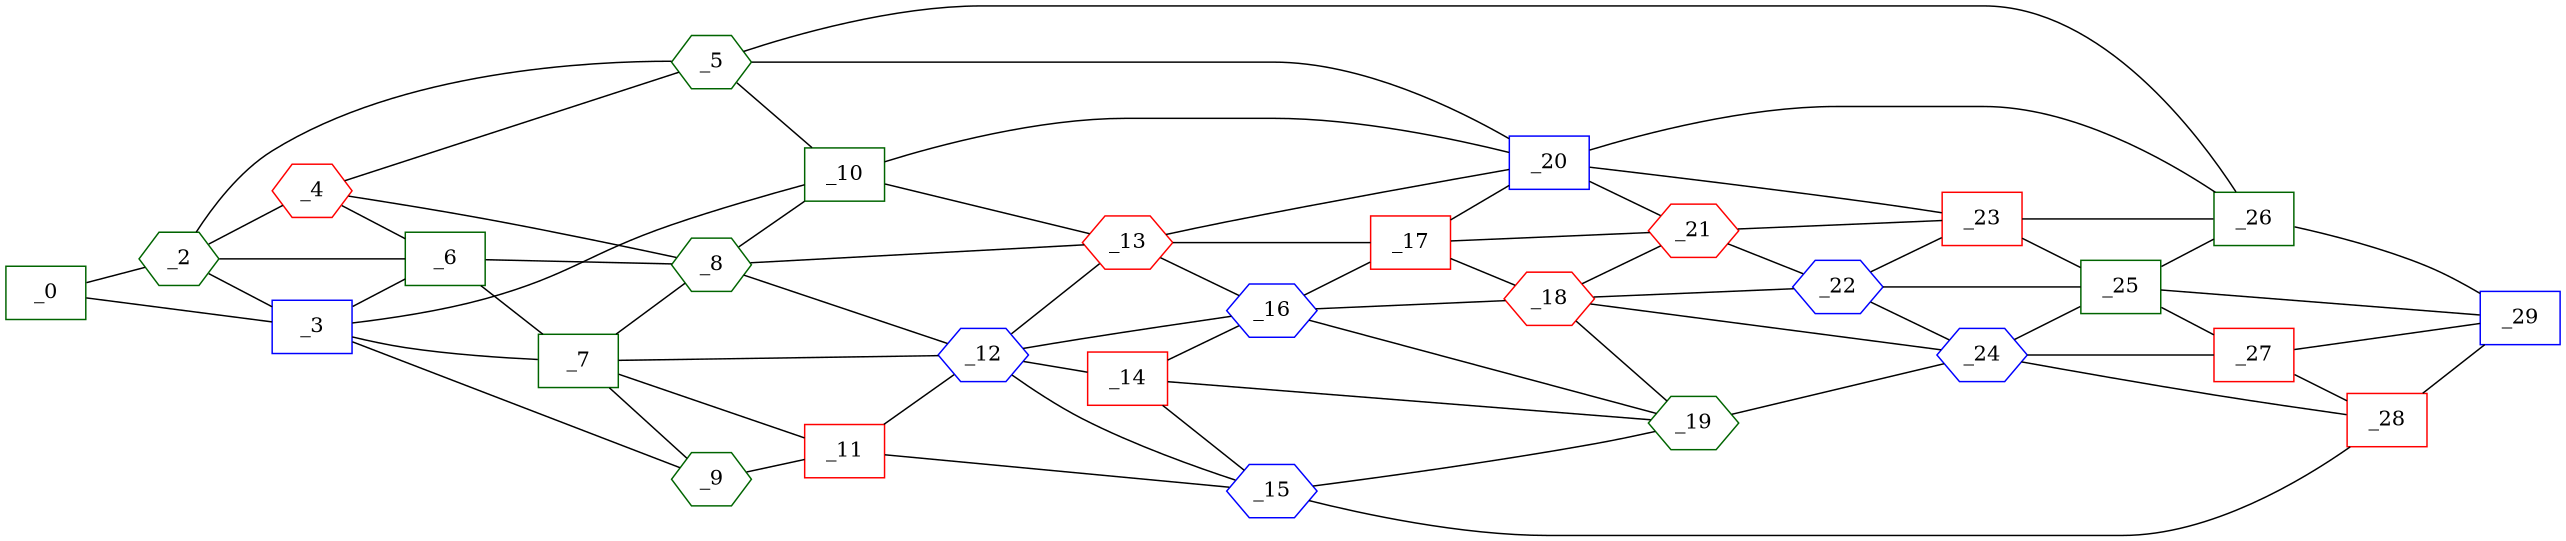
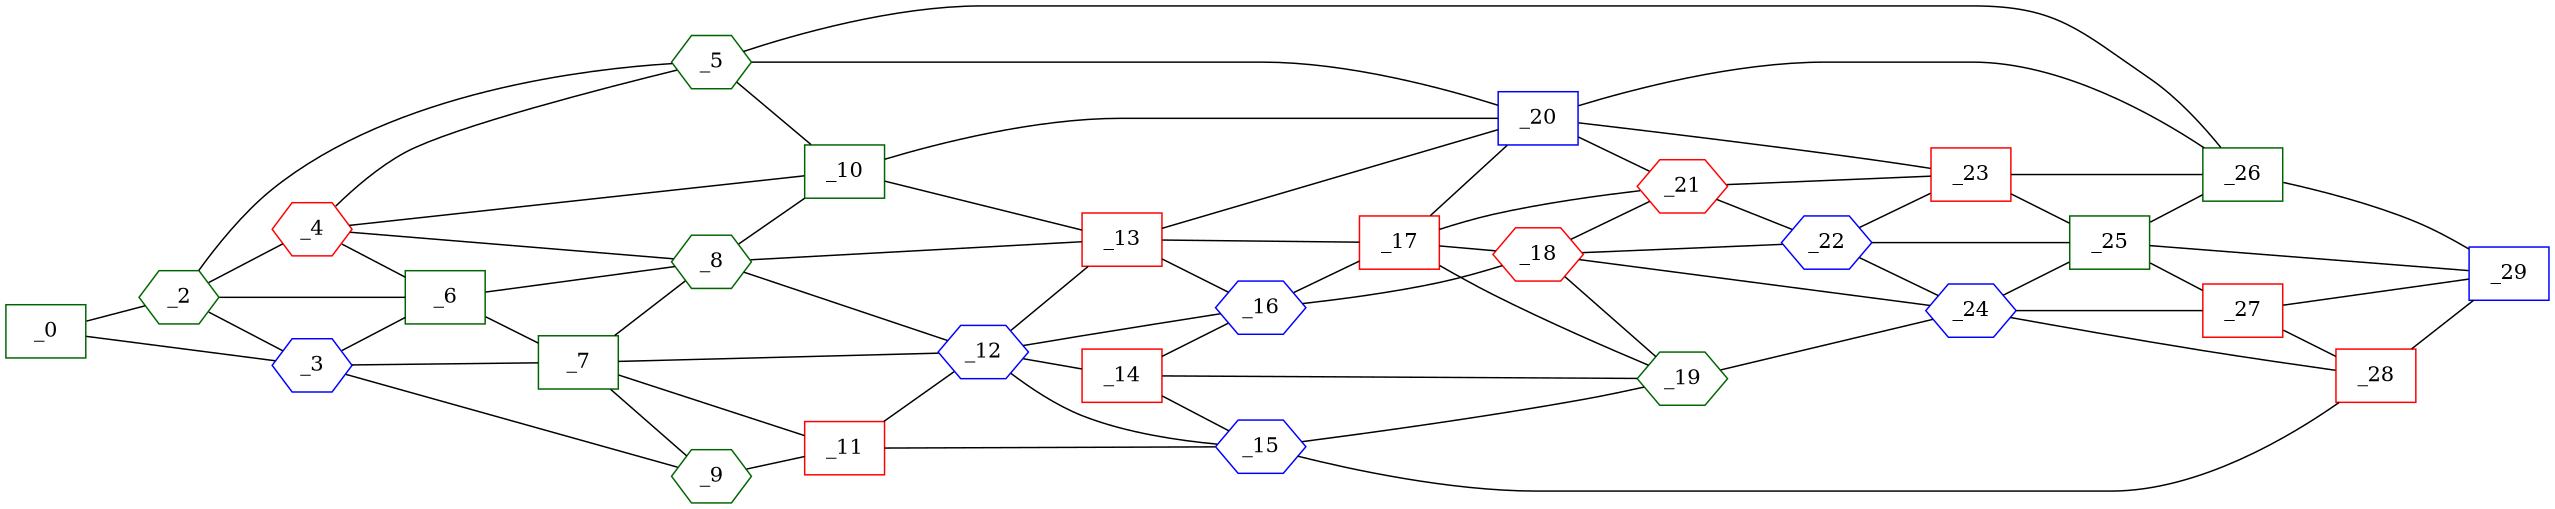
(1128, 243) -> (1122, 240)
(559, 273) -> (577, 201)
(312, 327) -> (312, 365)
(1483, 367) -> (1543, 318)
